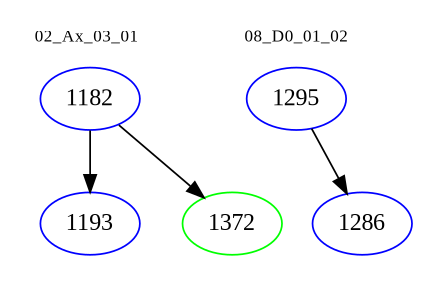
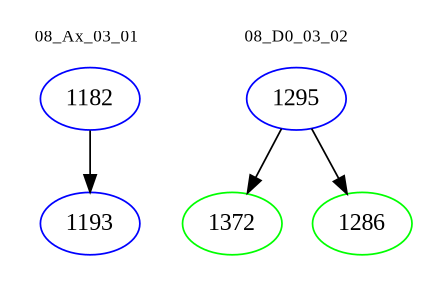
(88, 37) -> (88, 37)
(297, 37) -> (297, 37)
(142, 145) -> (269, 153)
(362, 224) -> (362, 224)
